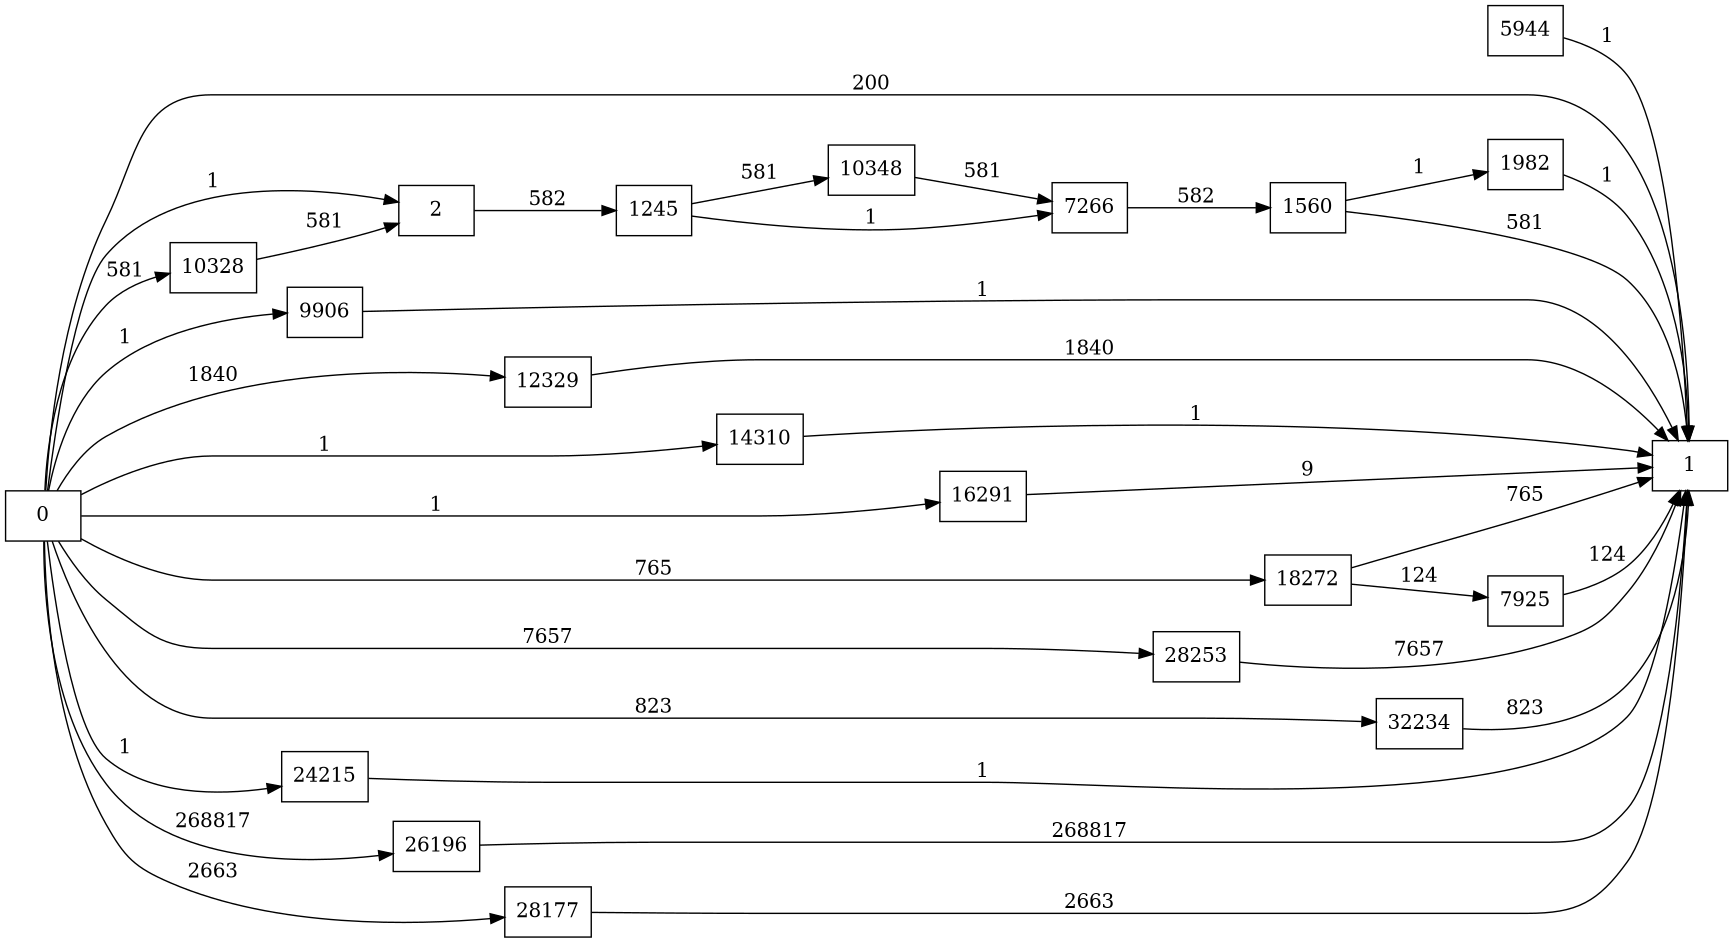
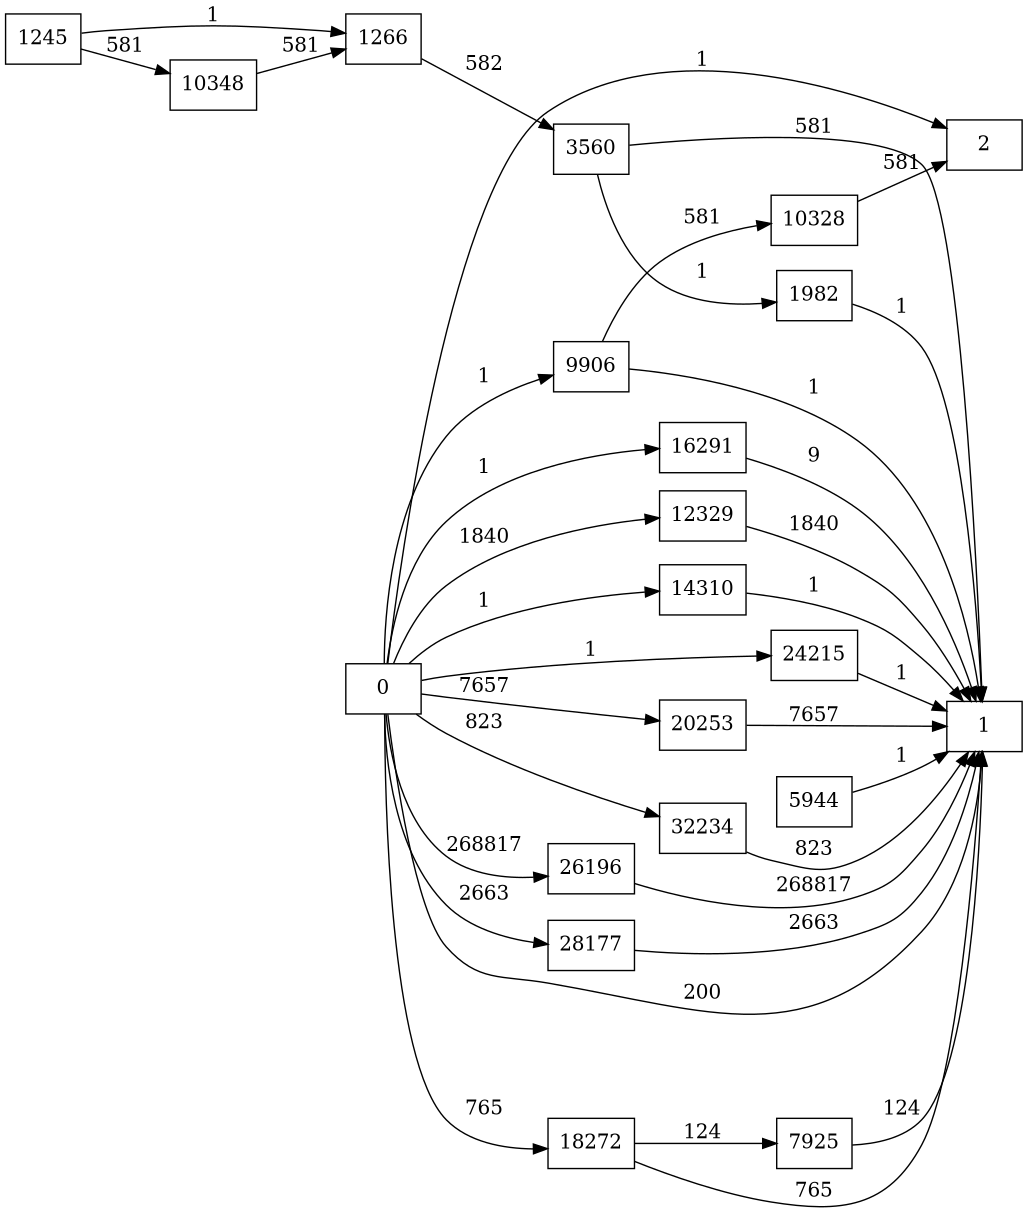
(1090, 208) -> (383, 39)
(1308, 208) -> (591, 149)
(538, 211) -> none
(84, 336) -> (662, 260)
(1196, 657) -> (703, 725)
